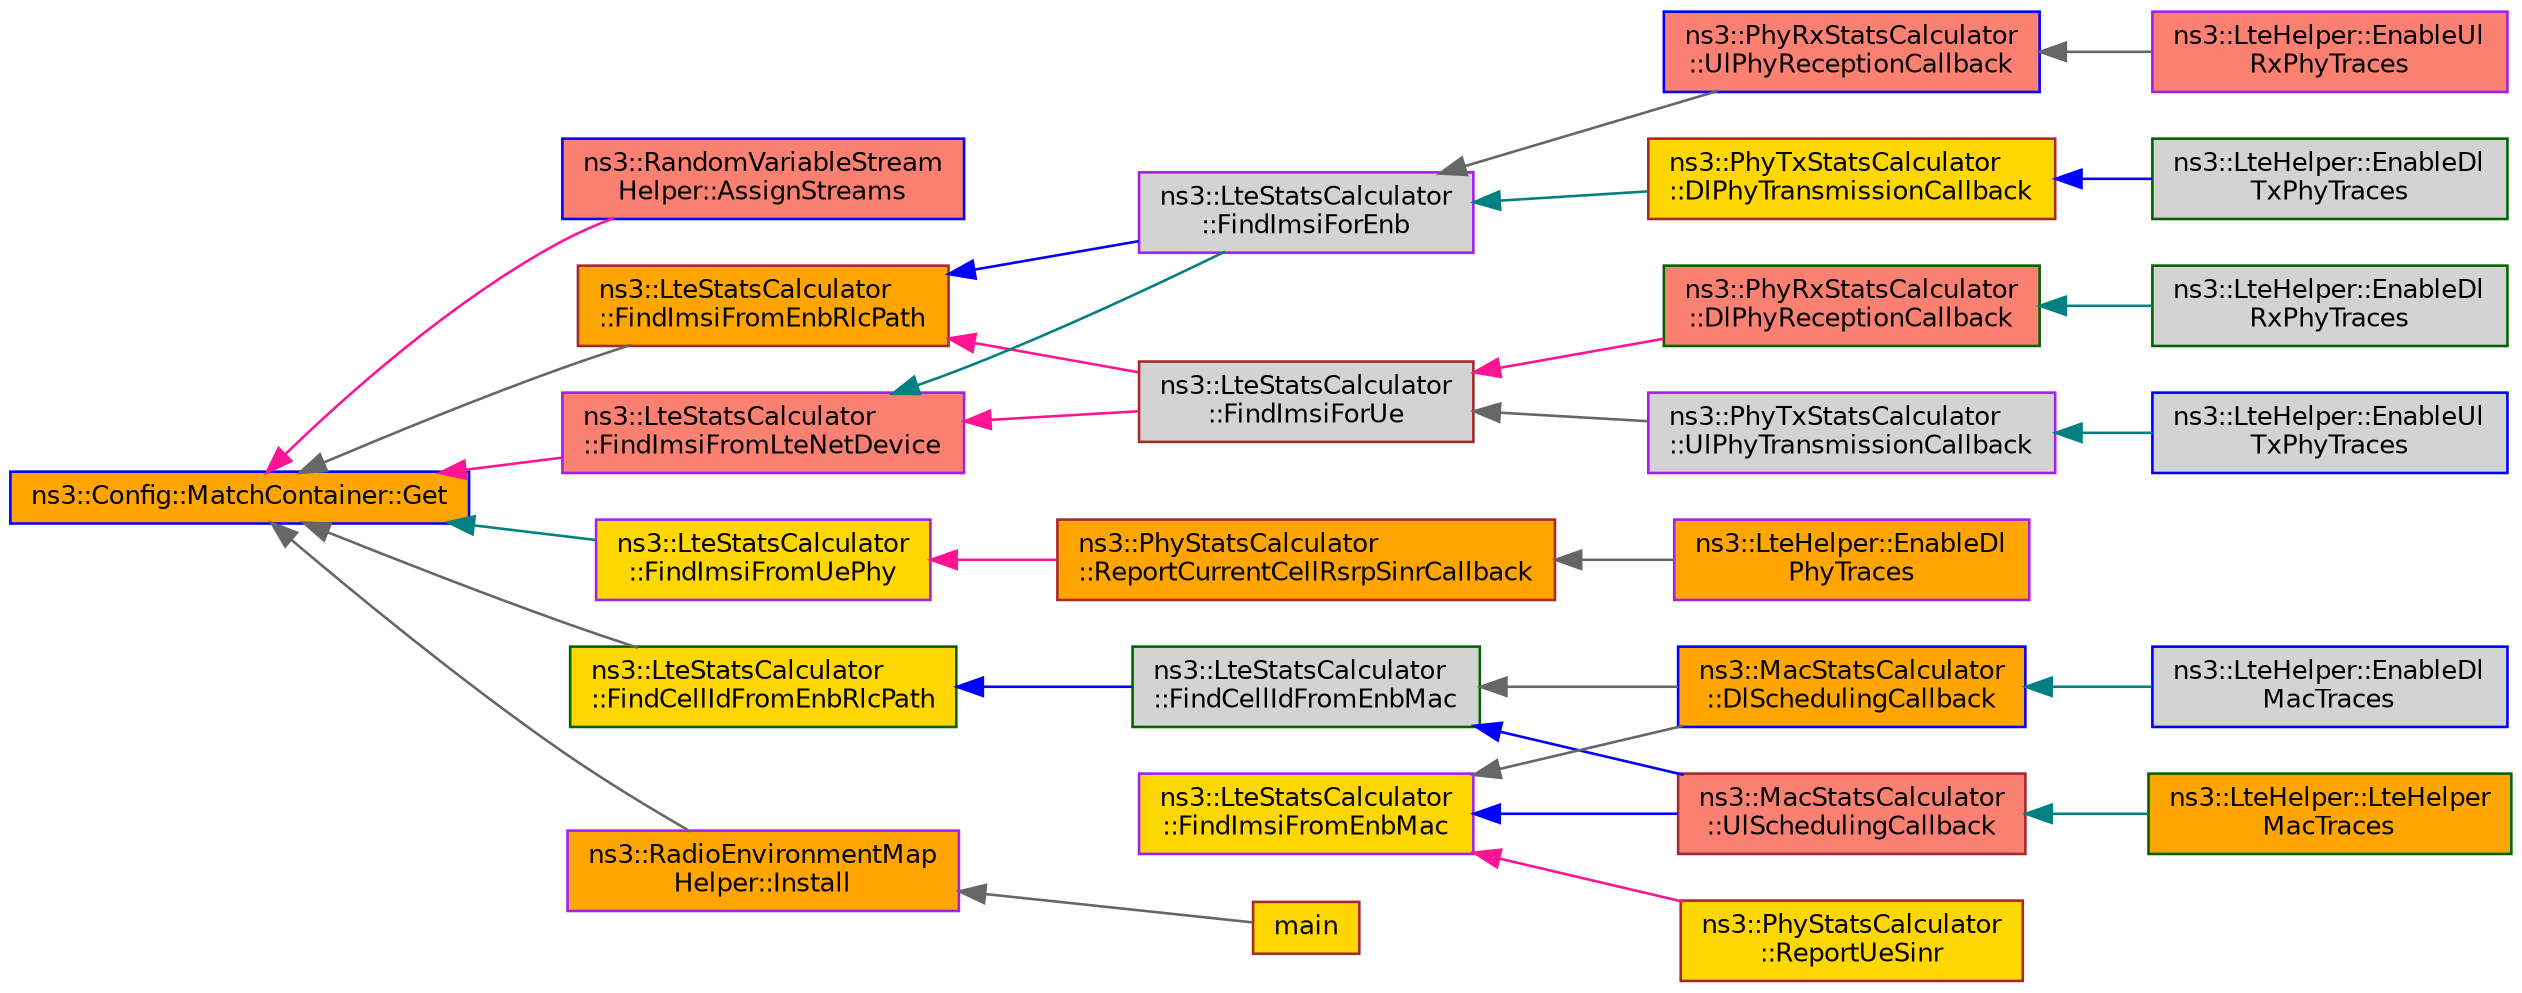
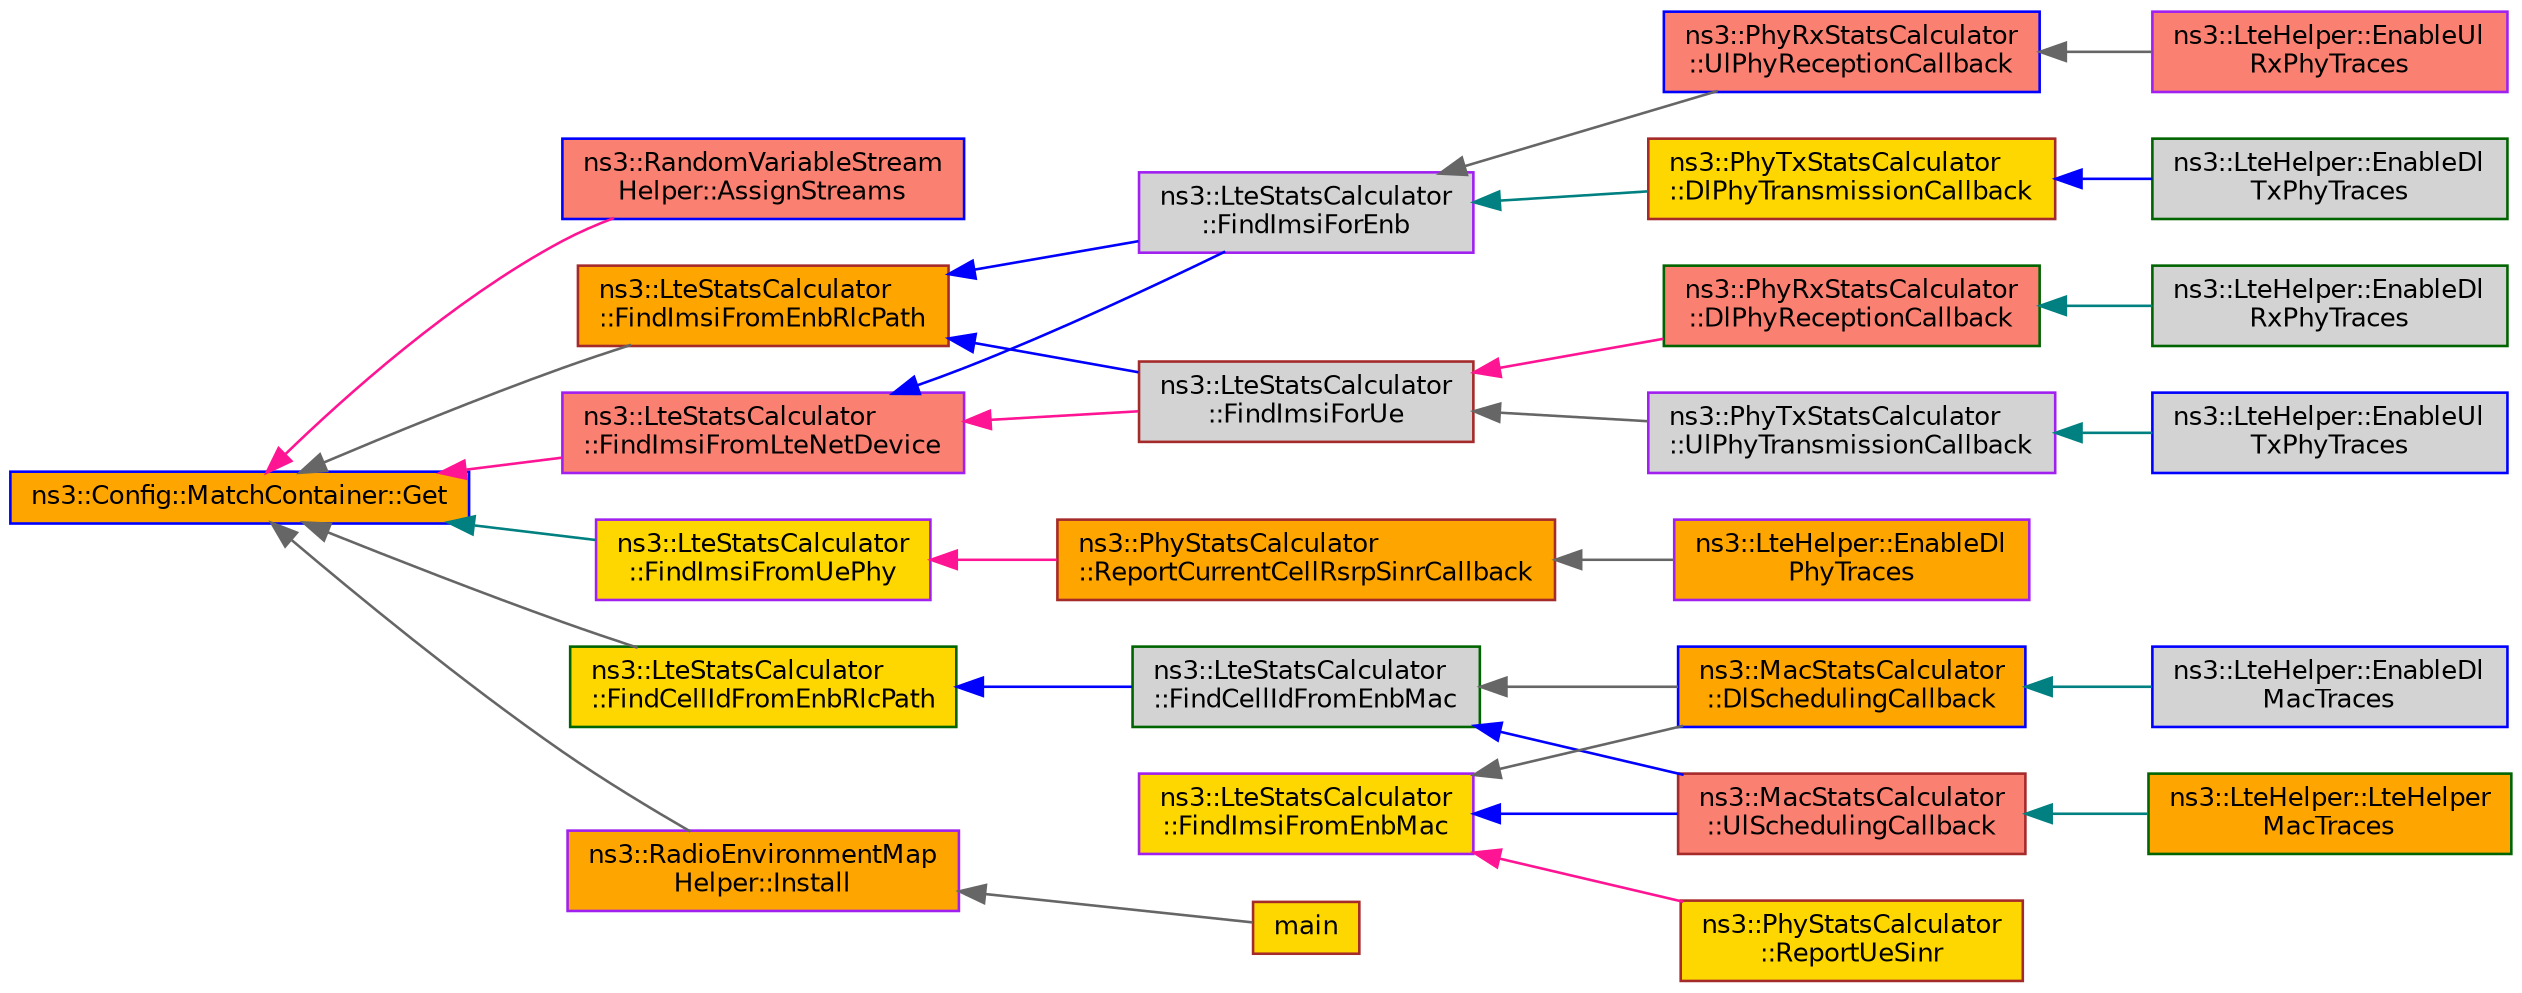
(1073, 322) -> (1073, 322)
(1056, 358) -> (1056, 358)
